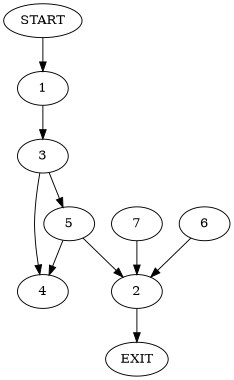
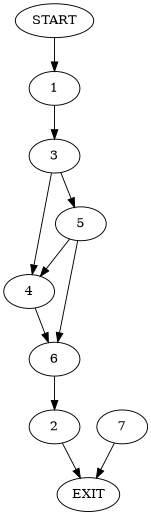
(137, 253) -> (108, 456)
(100, 254) -> (69, 287)
none -> (40, 321)
